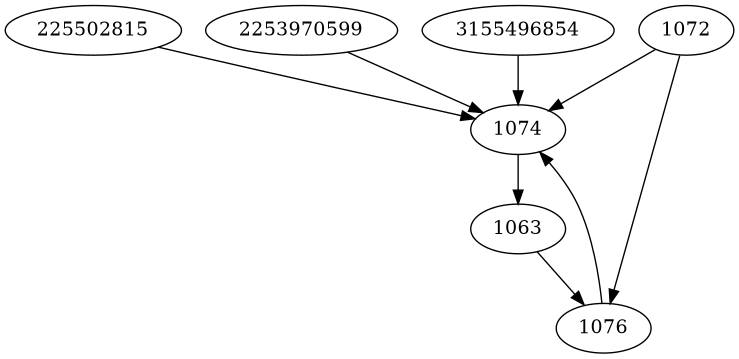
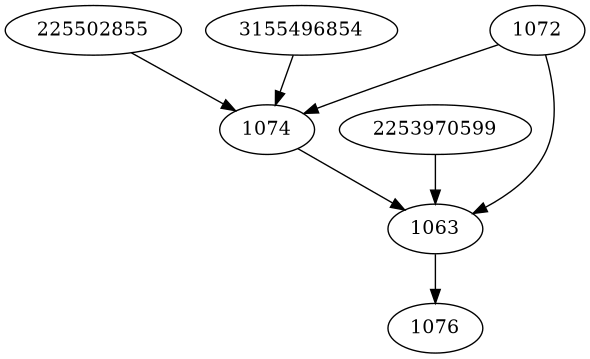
(93, 30) -> (93, 30)
(409, 80) -> (435, 173)
(647, 173) -> (549, 144)
(587, 228) -> none
